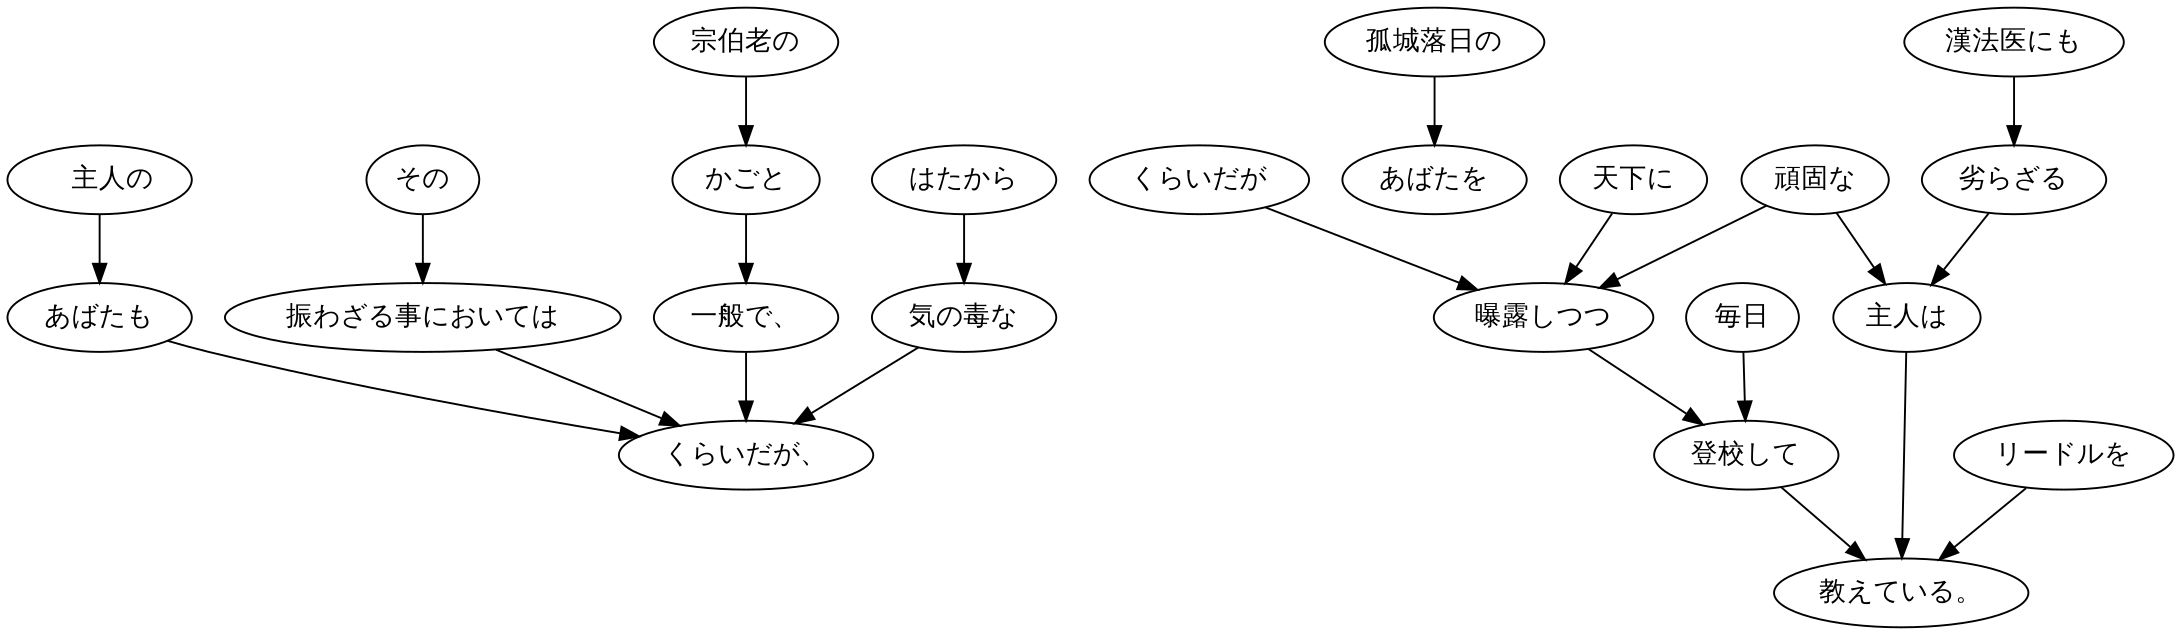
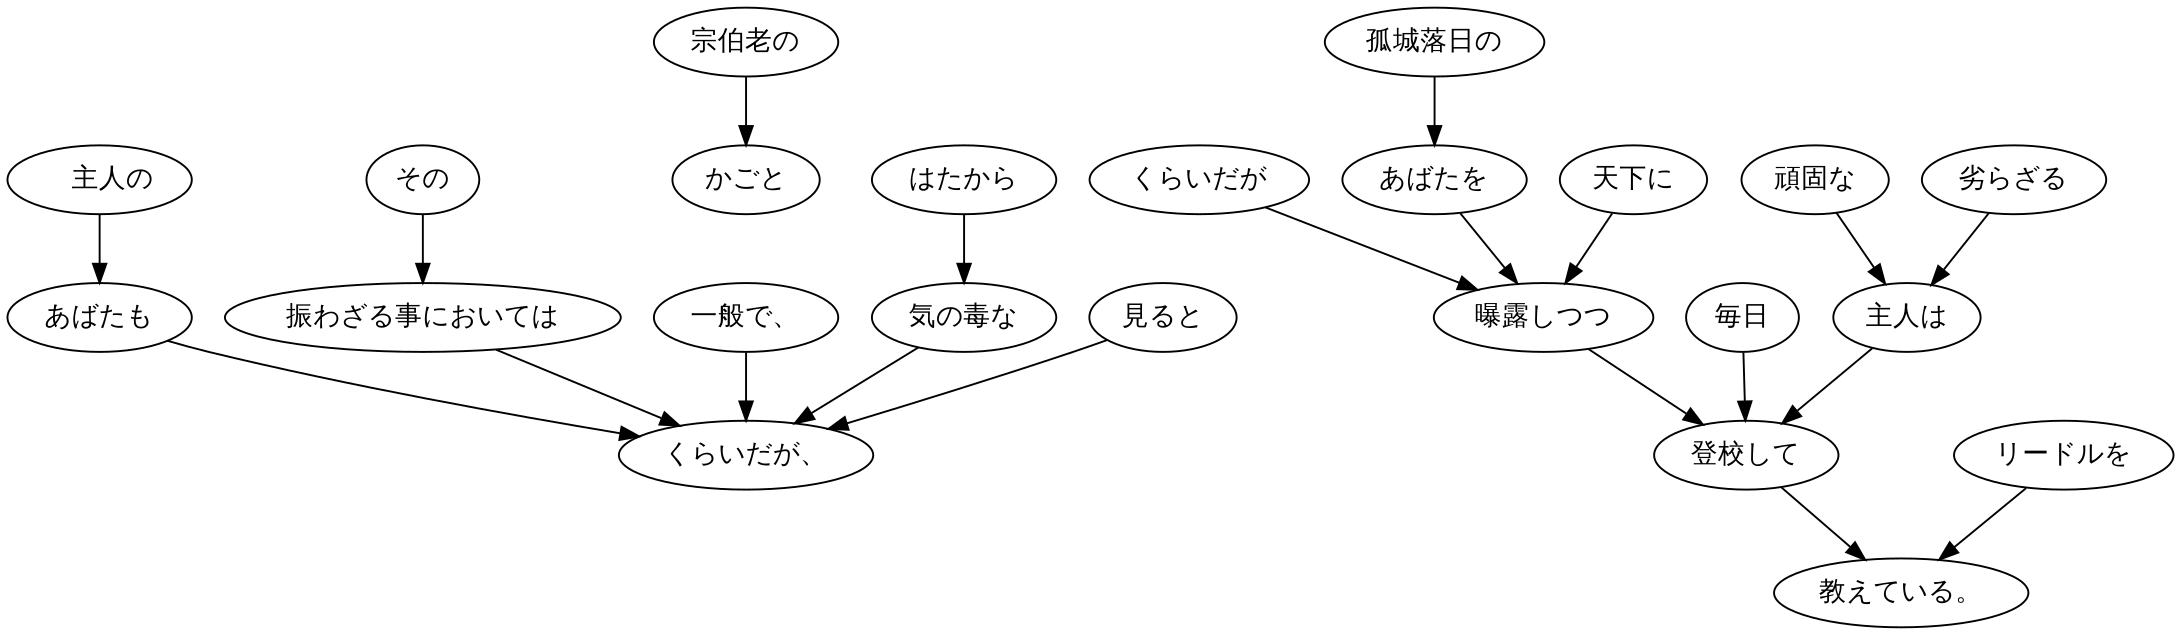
(2014, 42) -> none
(746, 239) -> none
(1692, 242) -> (1483, 241)
none -> (1163, 317)
(1904, 445) -> (1835, 380)
